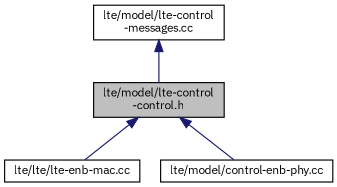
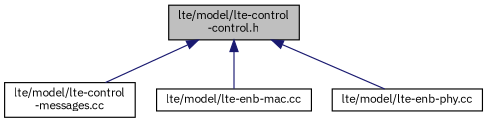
(159, 67) -> (147, 64)
(72, 171) -> (234, 100)
(247, 171) -> (407, 100)
